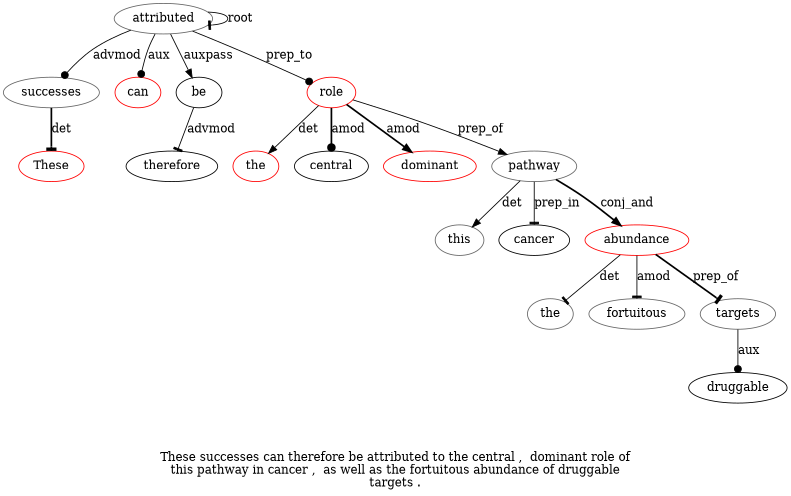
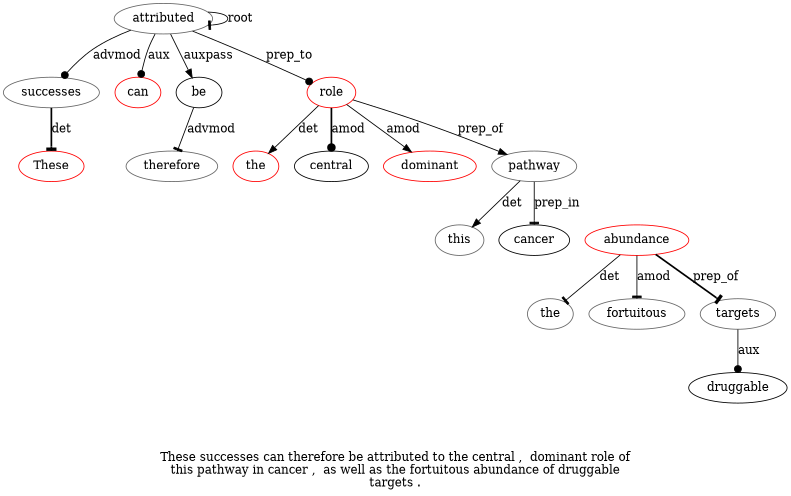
(376, 126) -> (376, 126)
(172, 166) -> (172, 166)
(586, 199) -> none
